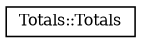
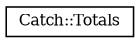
(71, 22) -> (70, 22)
